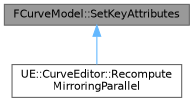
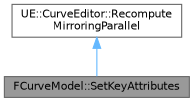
(97, 50) -> (97, 62)
